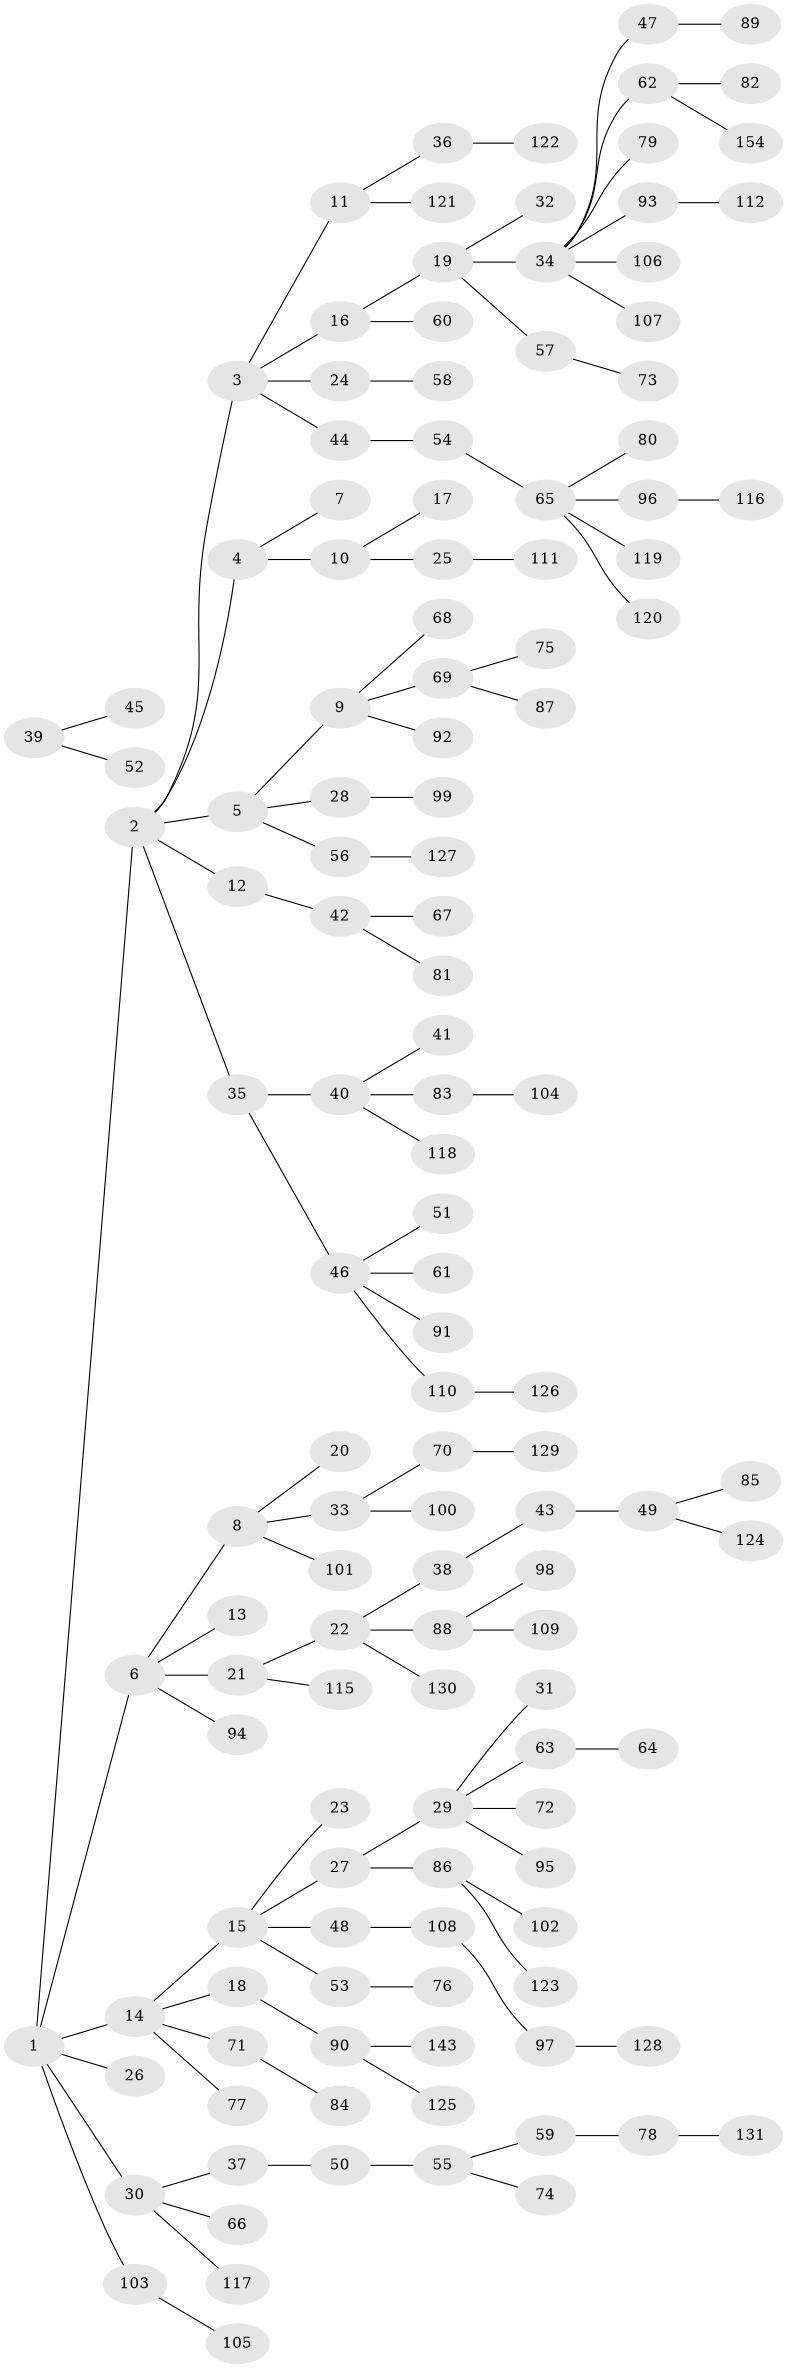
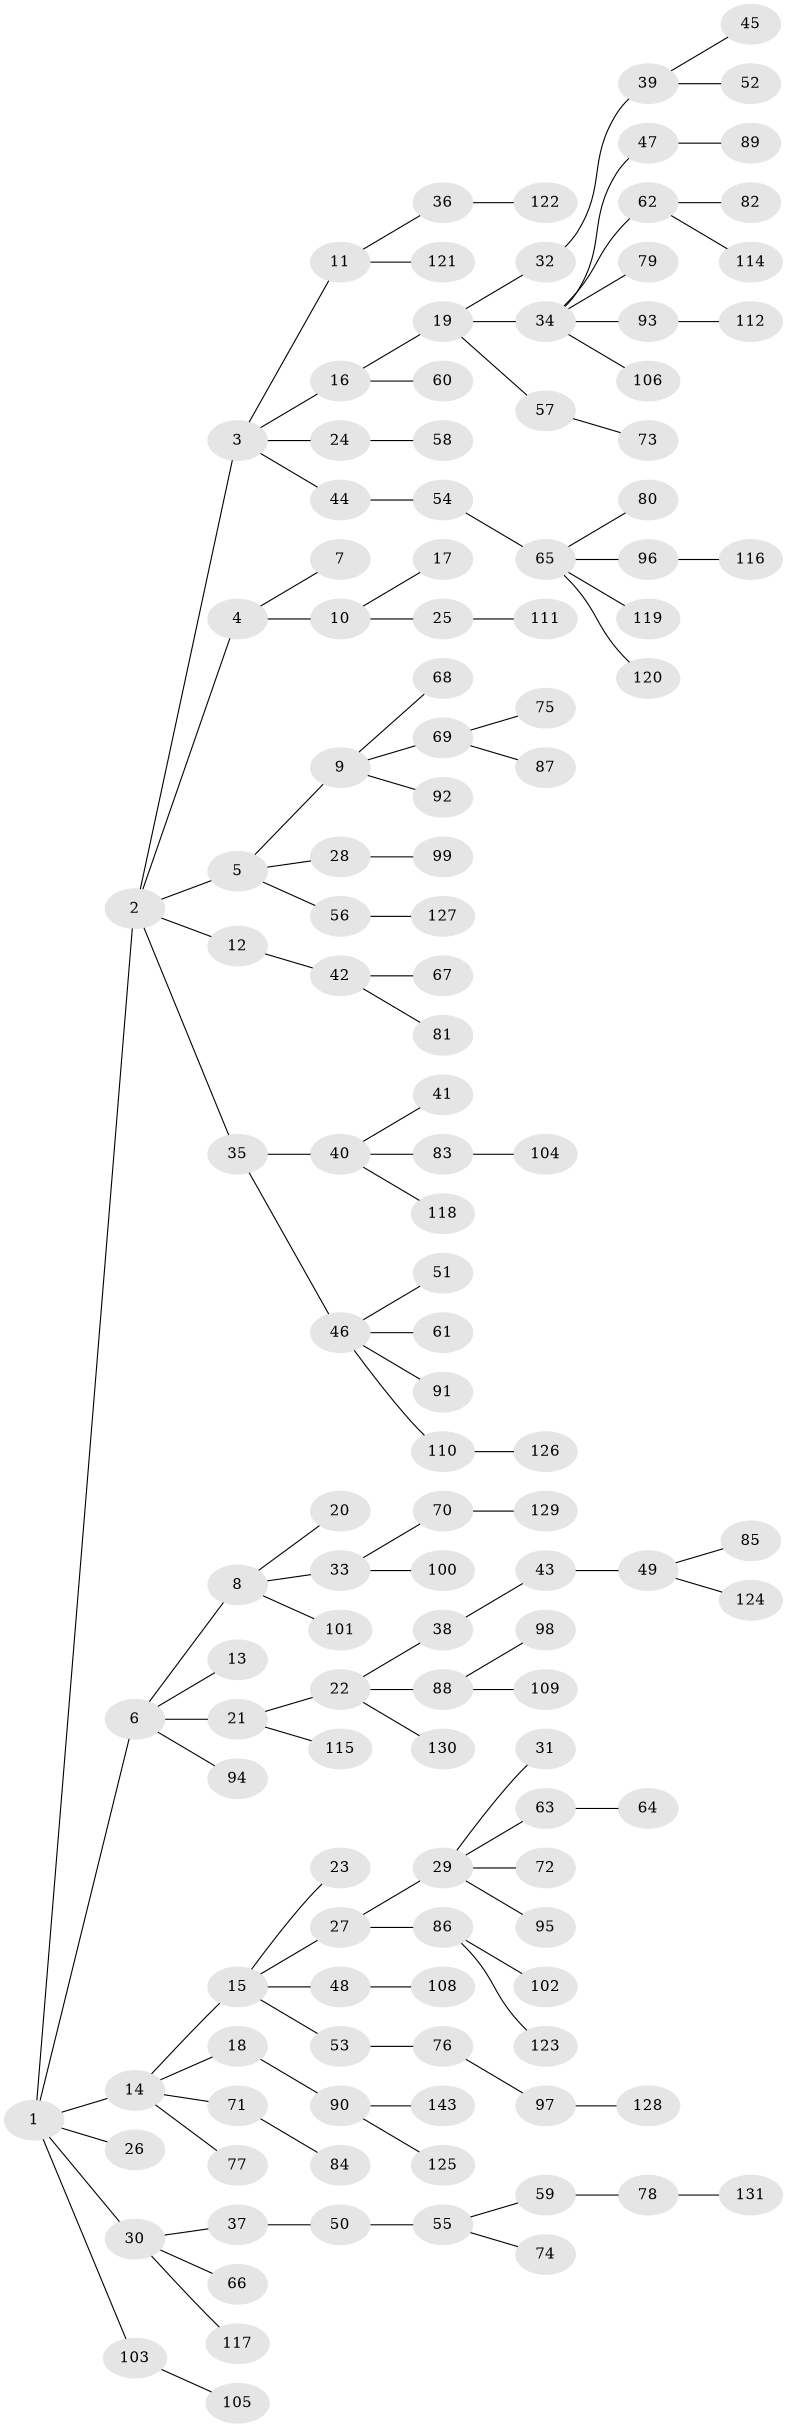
(751, 143) -> (751, 262)
none -> (597, 173)
(648, 322) -> none
(494, 1987) -> (494, 2076)
